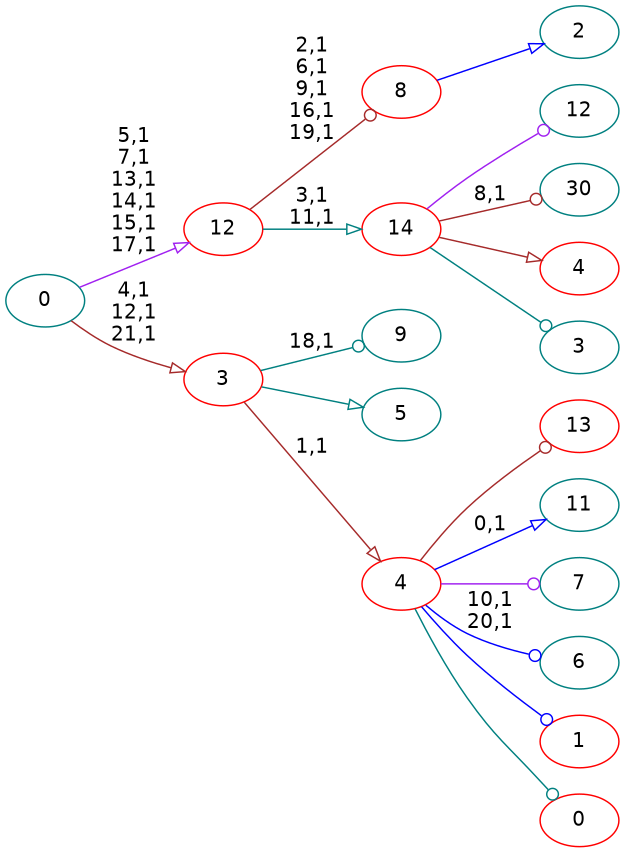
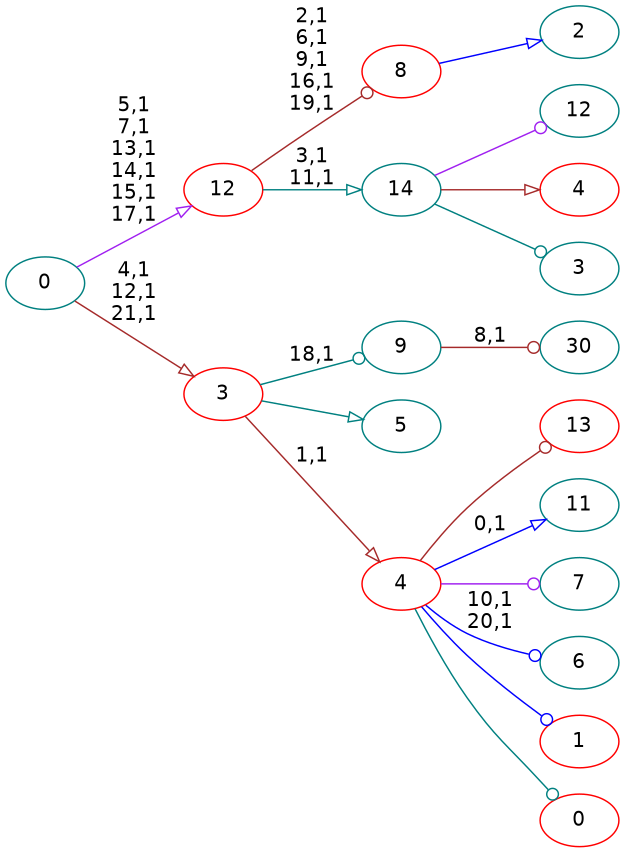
(485, 211) -> (484, 347)
(401, 229) -> (401, 190)
